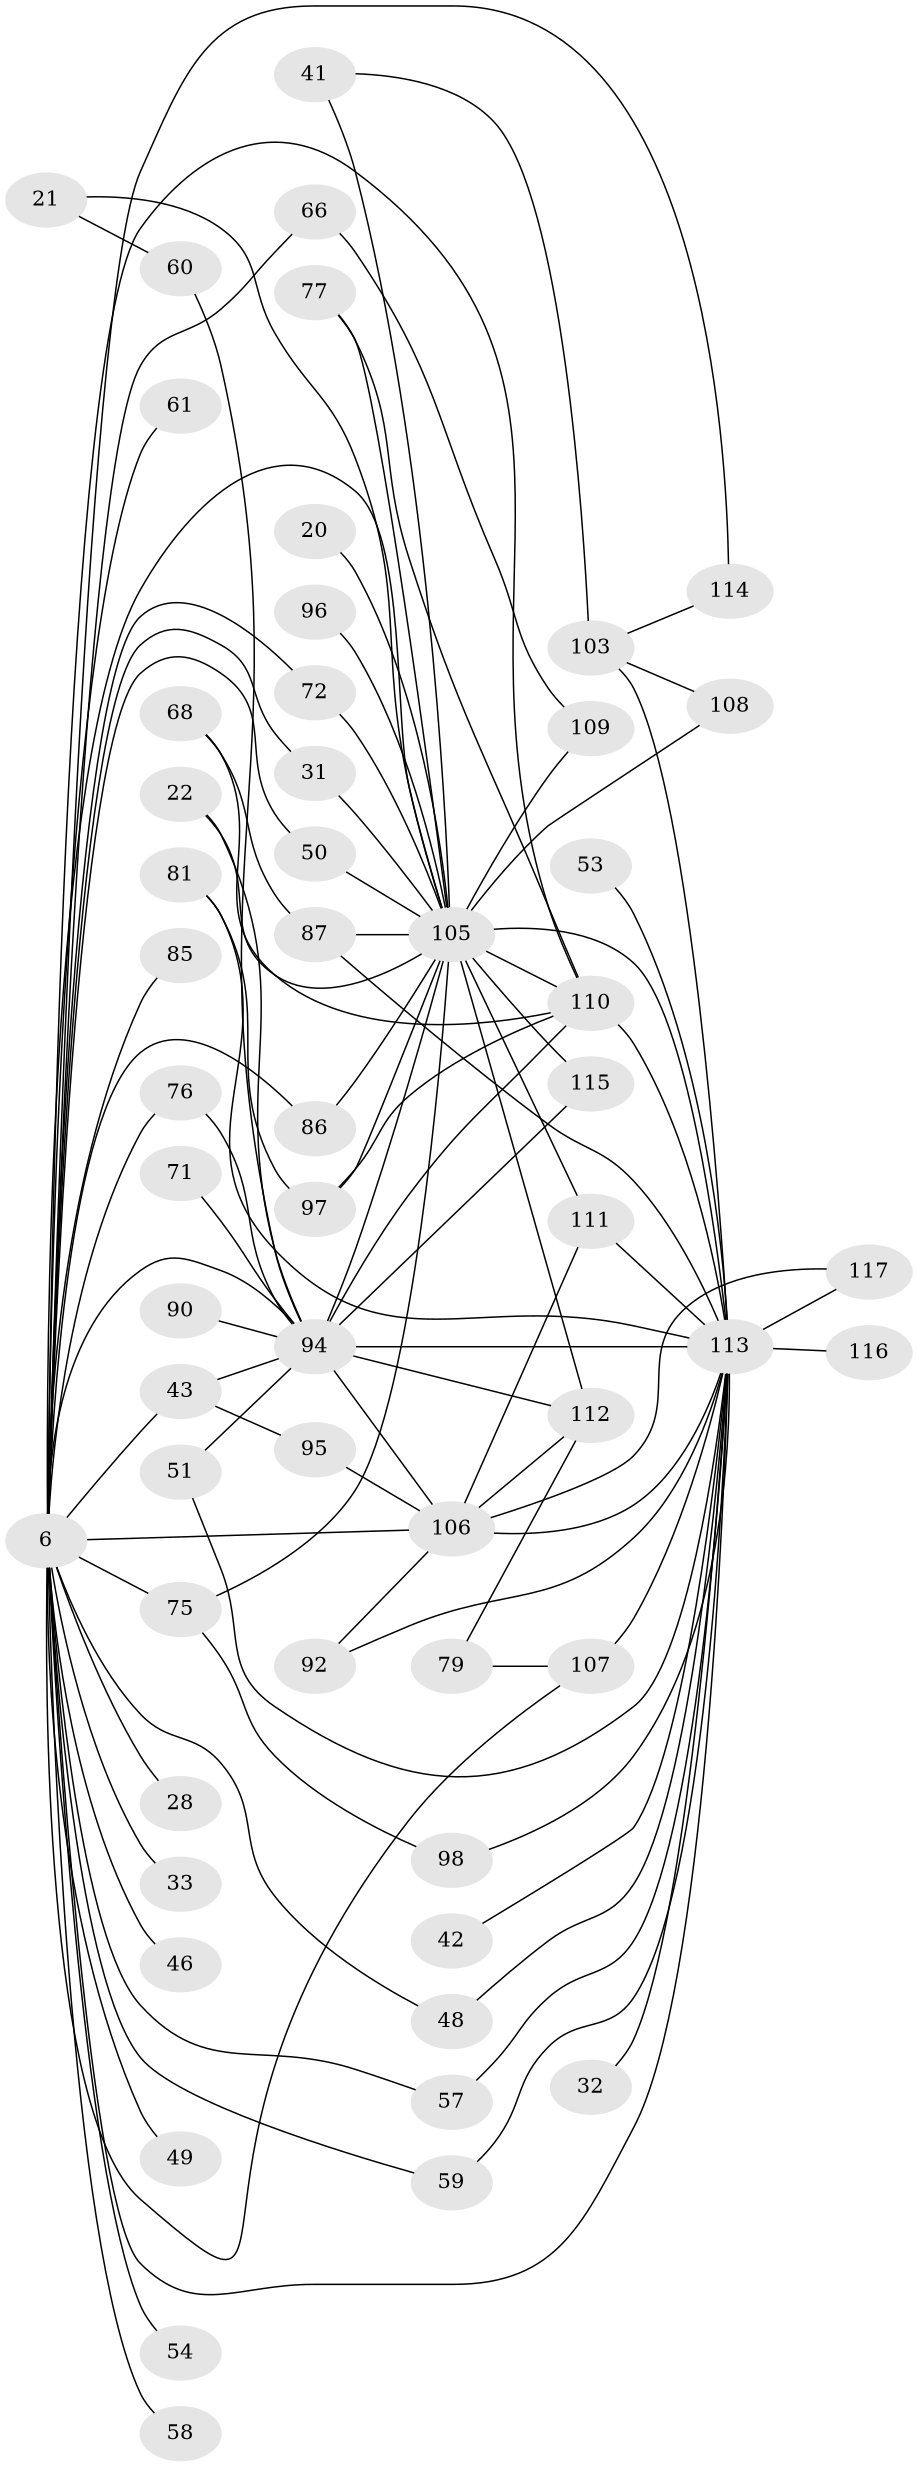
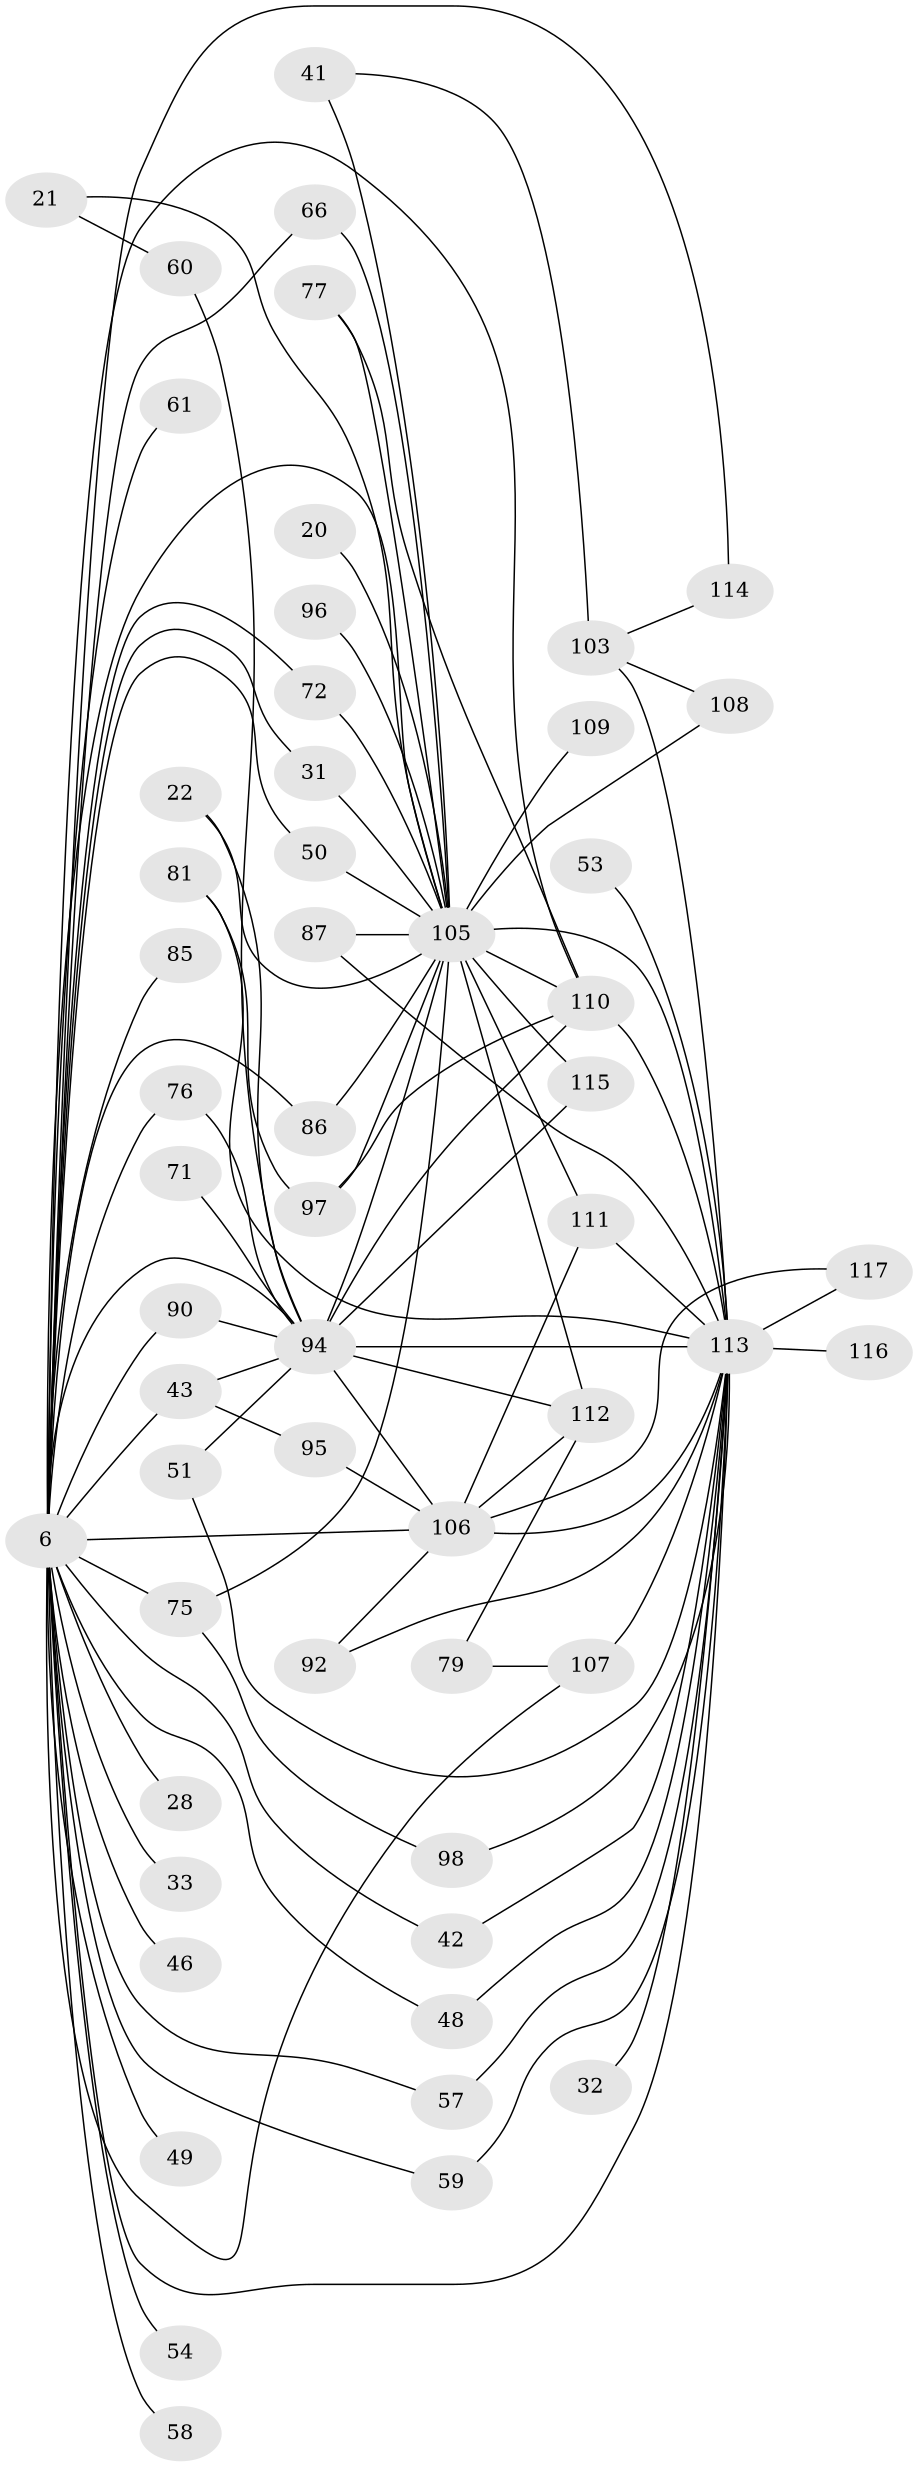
(458, 467) -> (419, 565)
(181, 714) -> none
none -> (100, 1420)
none -> (241, 1750)
